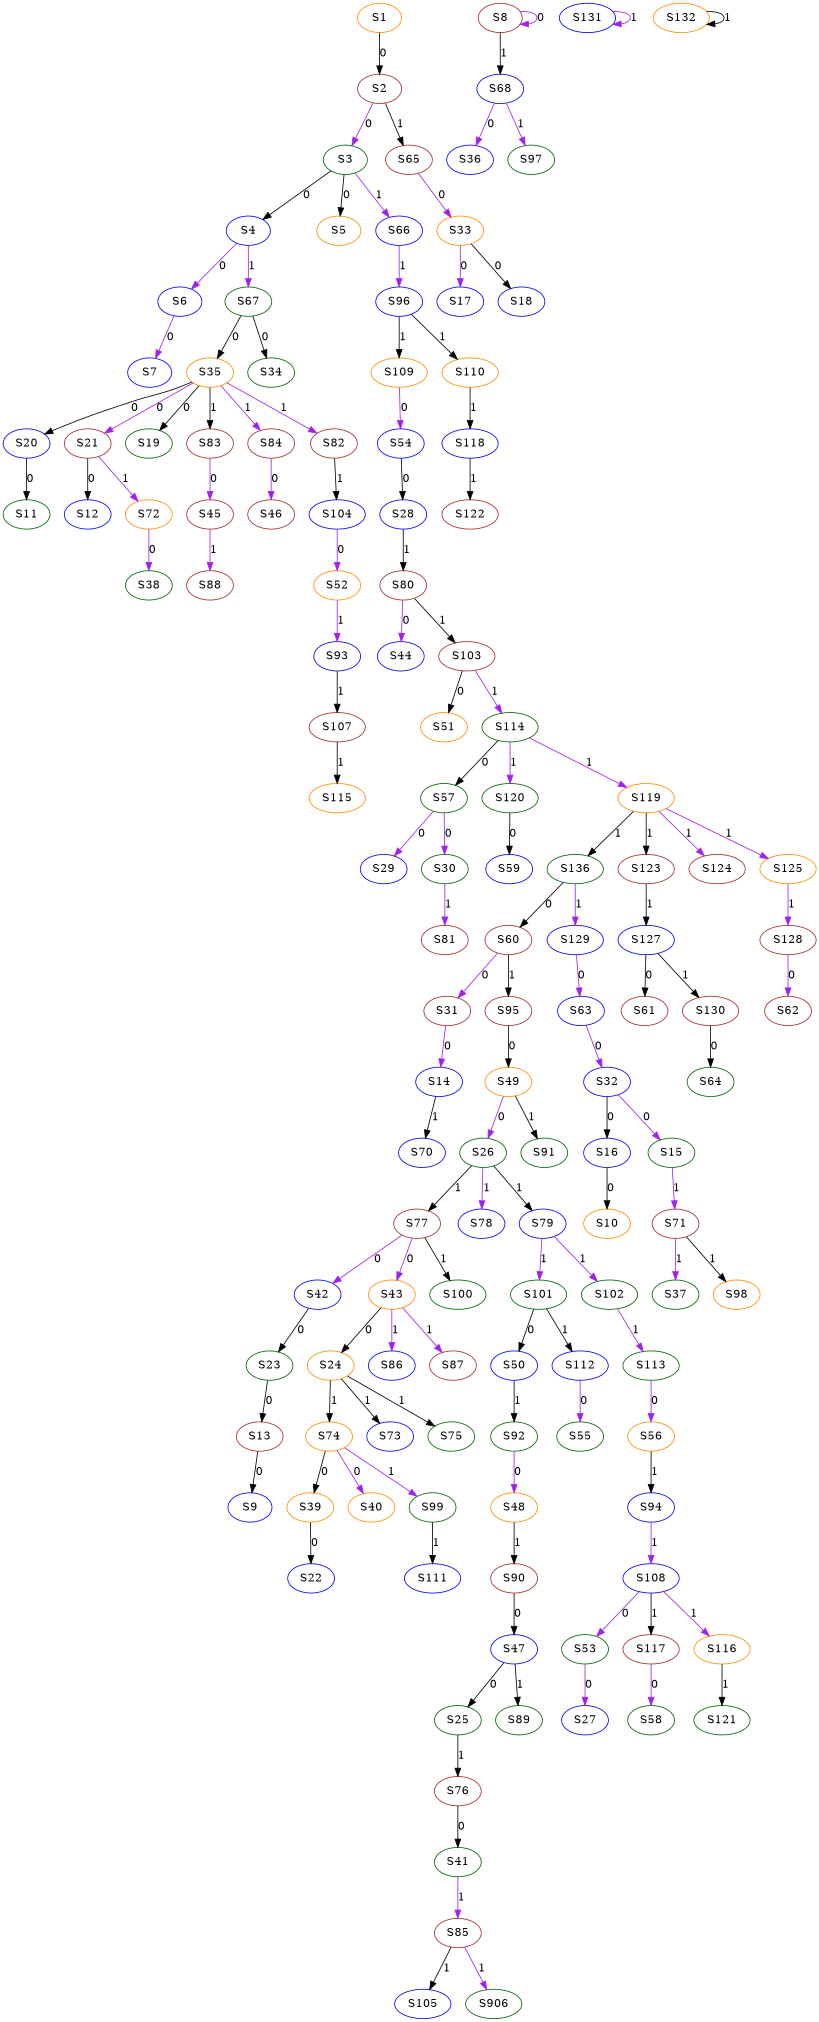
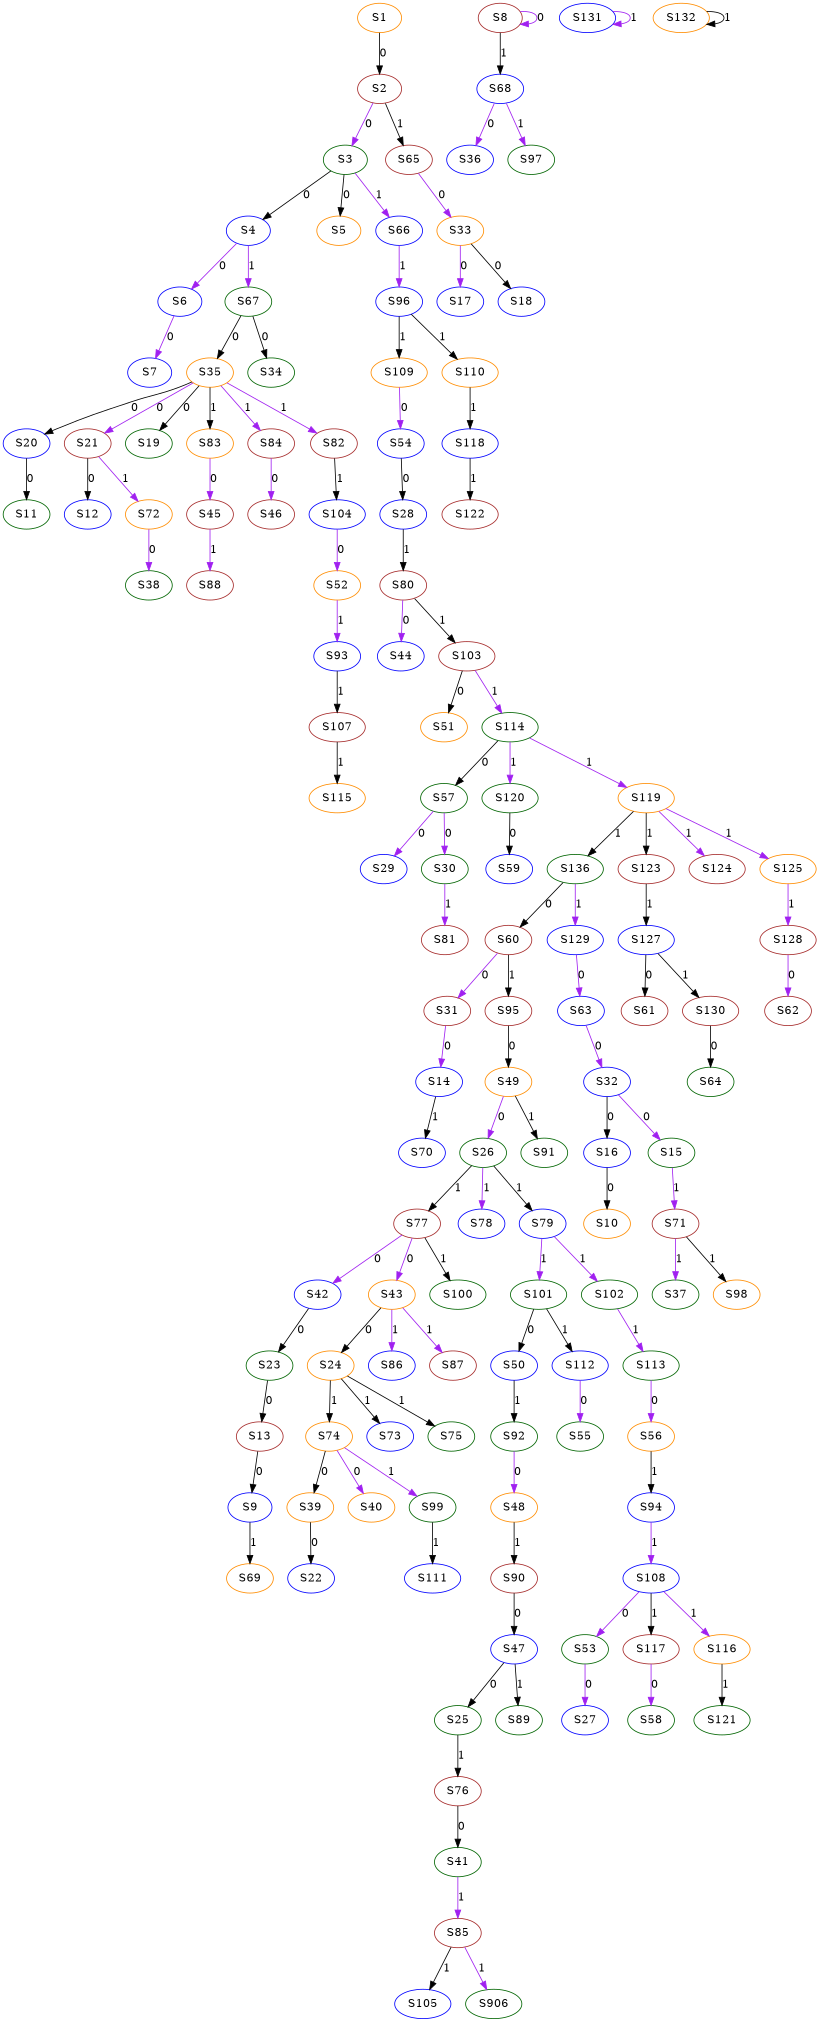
(210, 444) -> (210, 444)
none -> (250, 1578)
